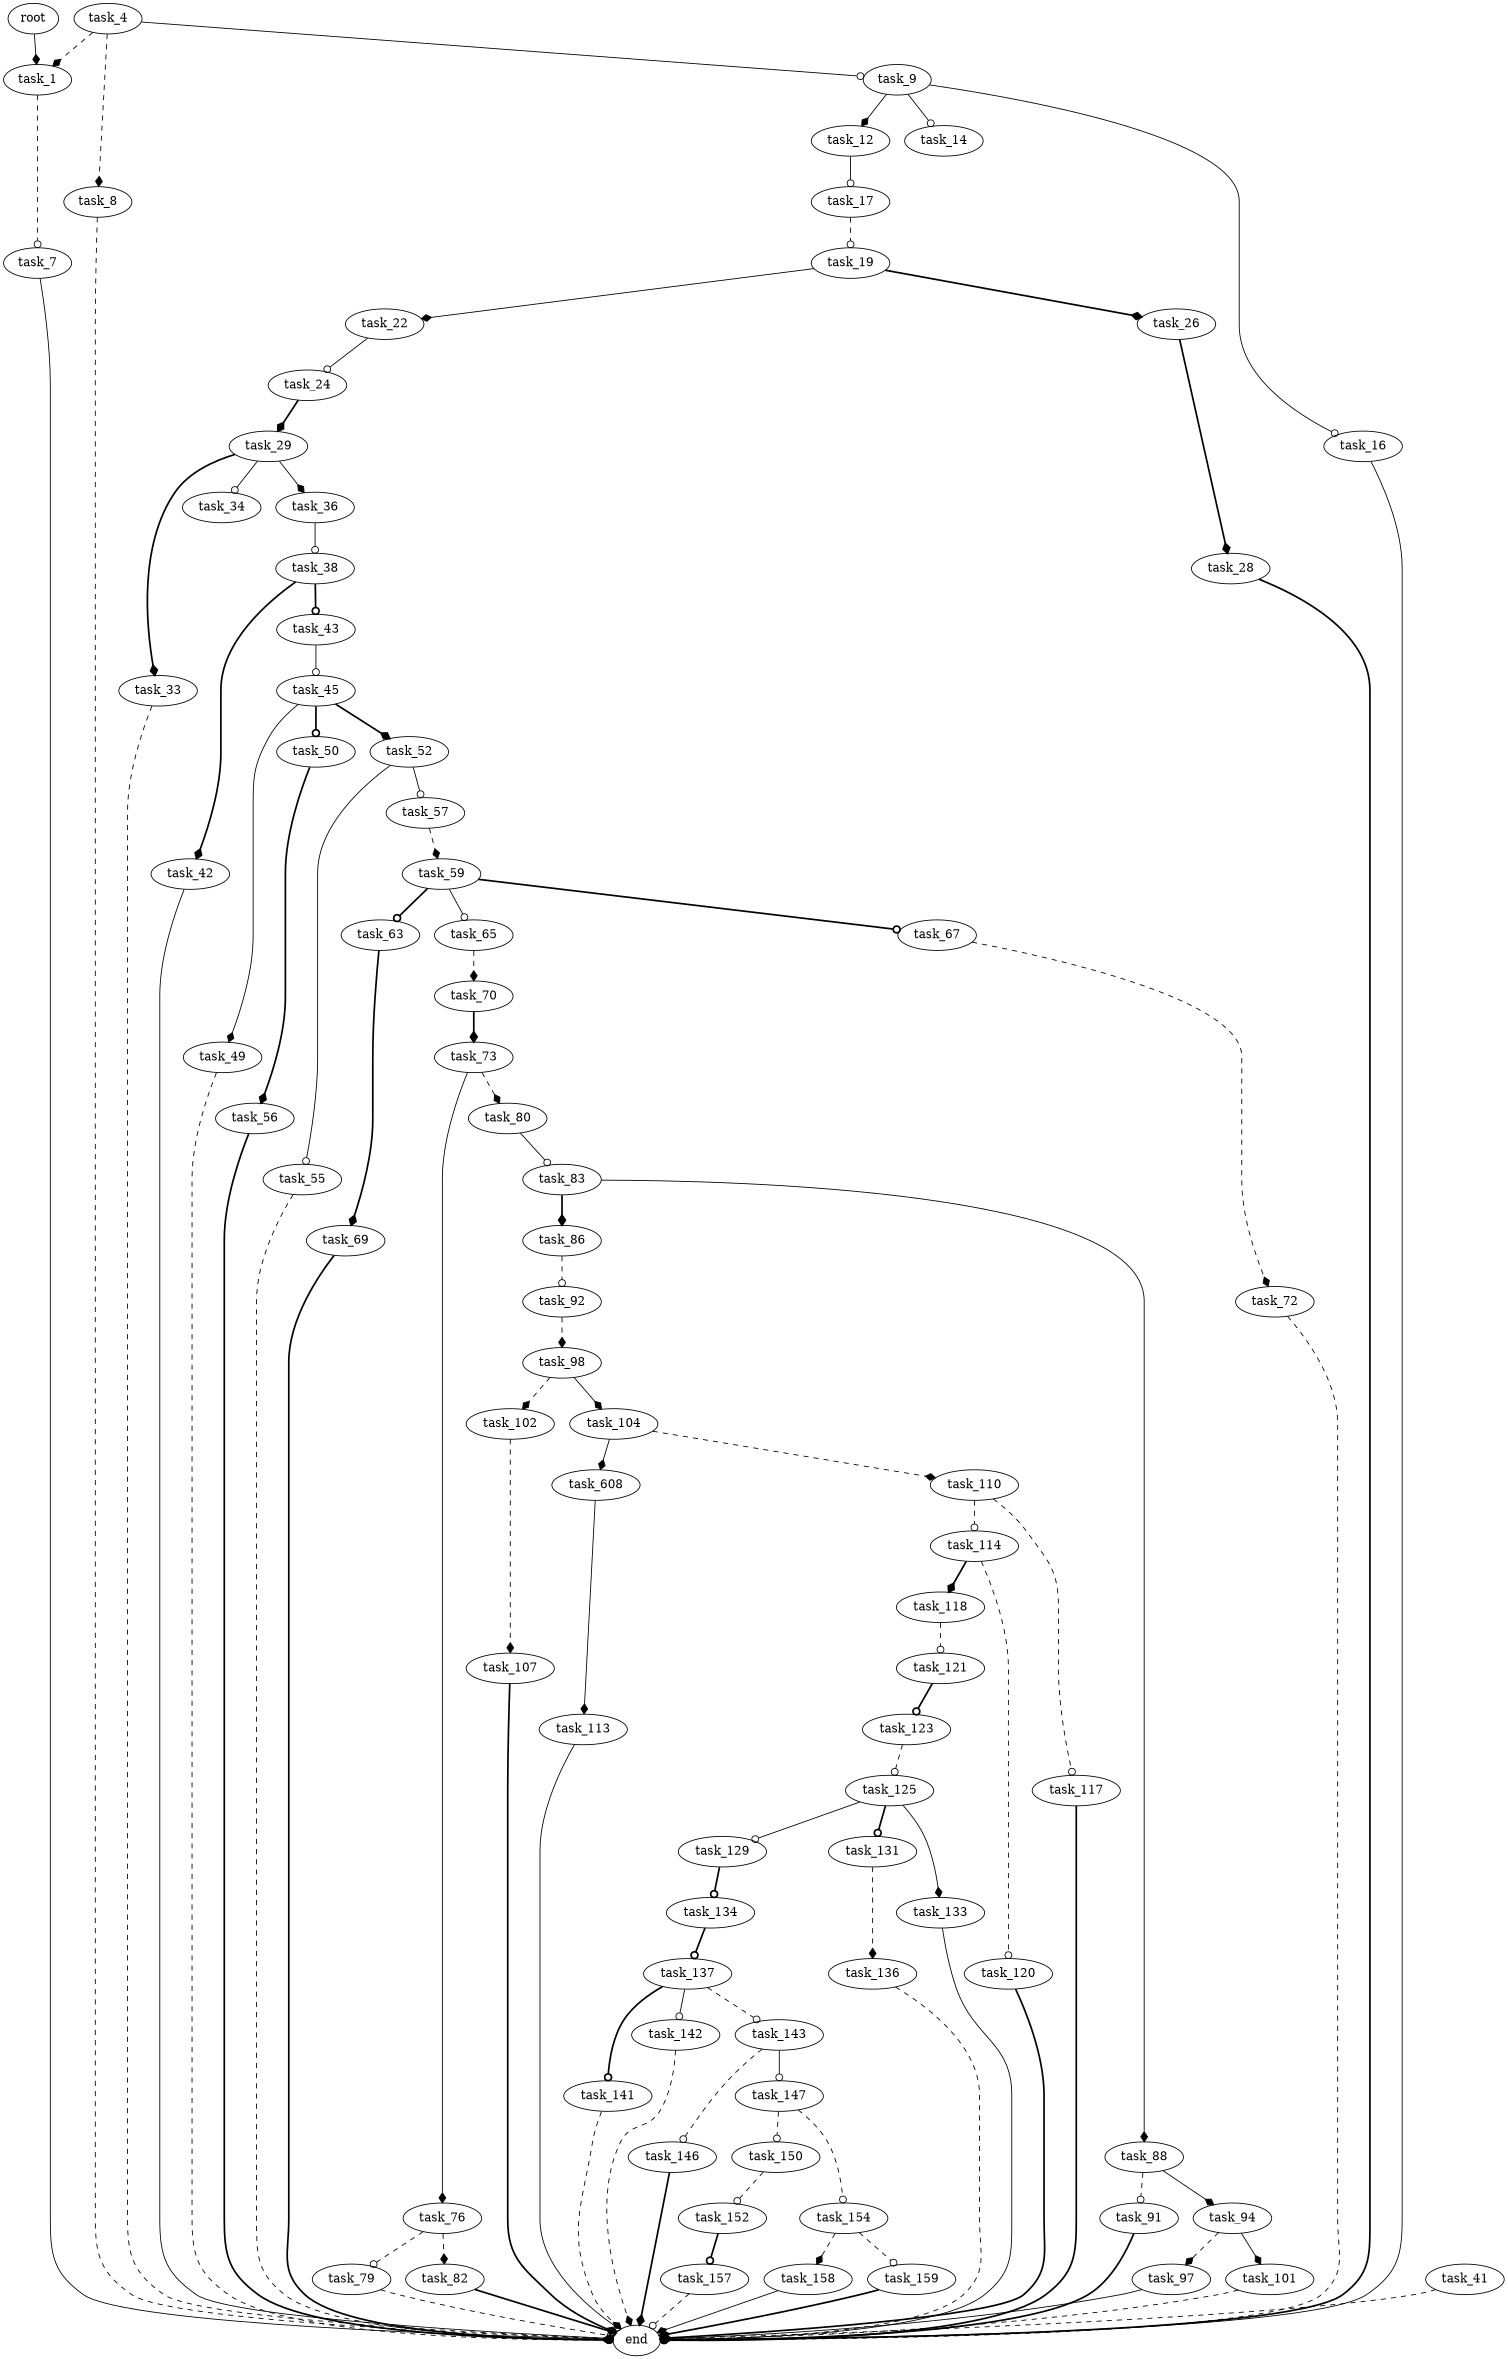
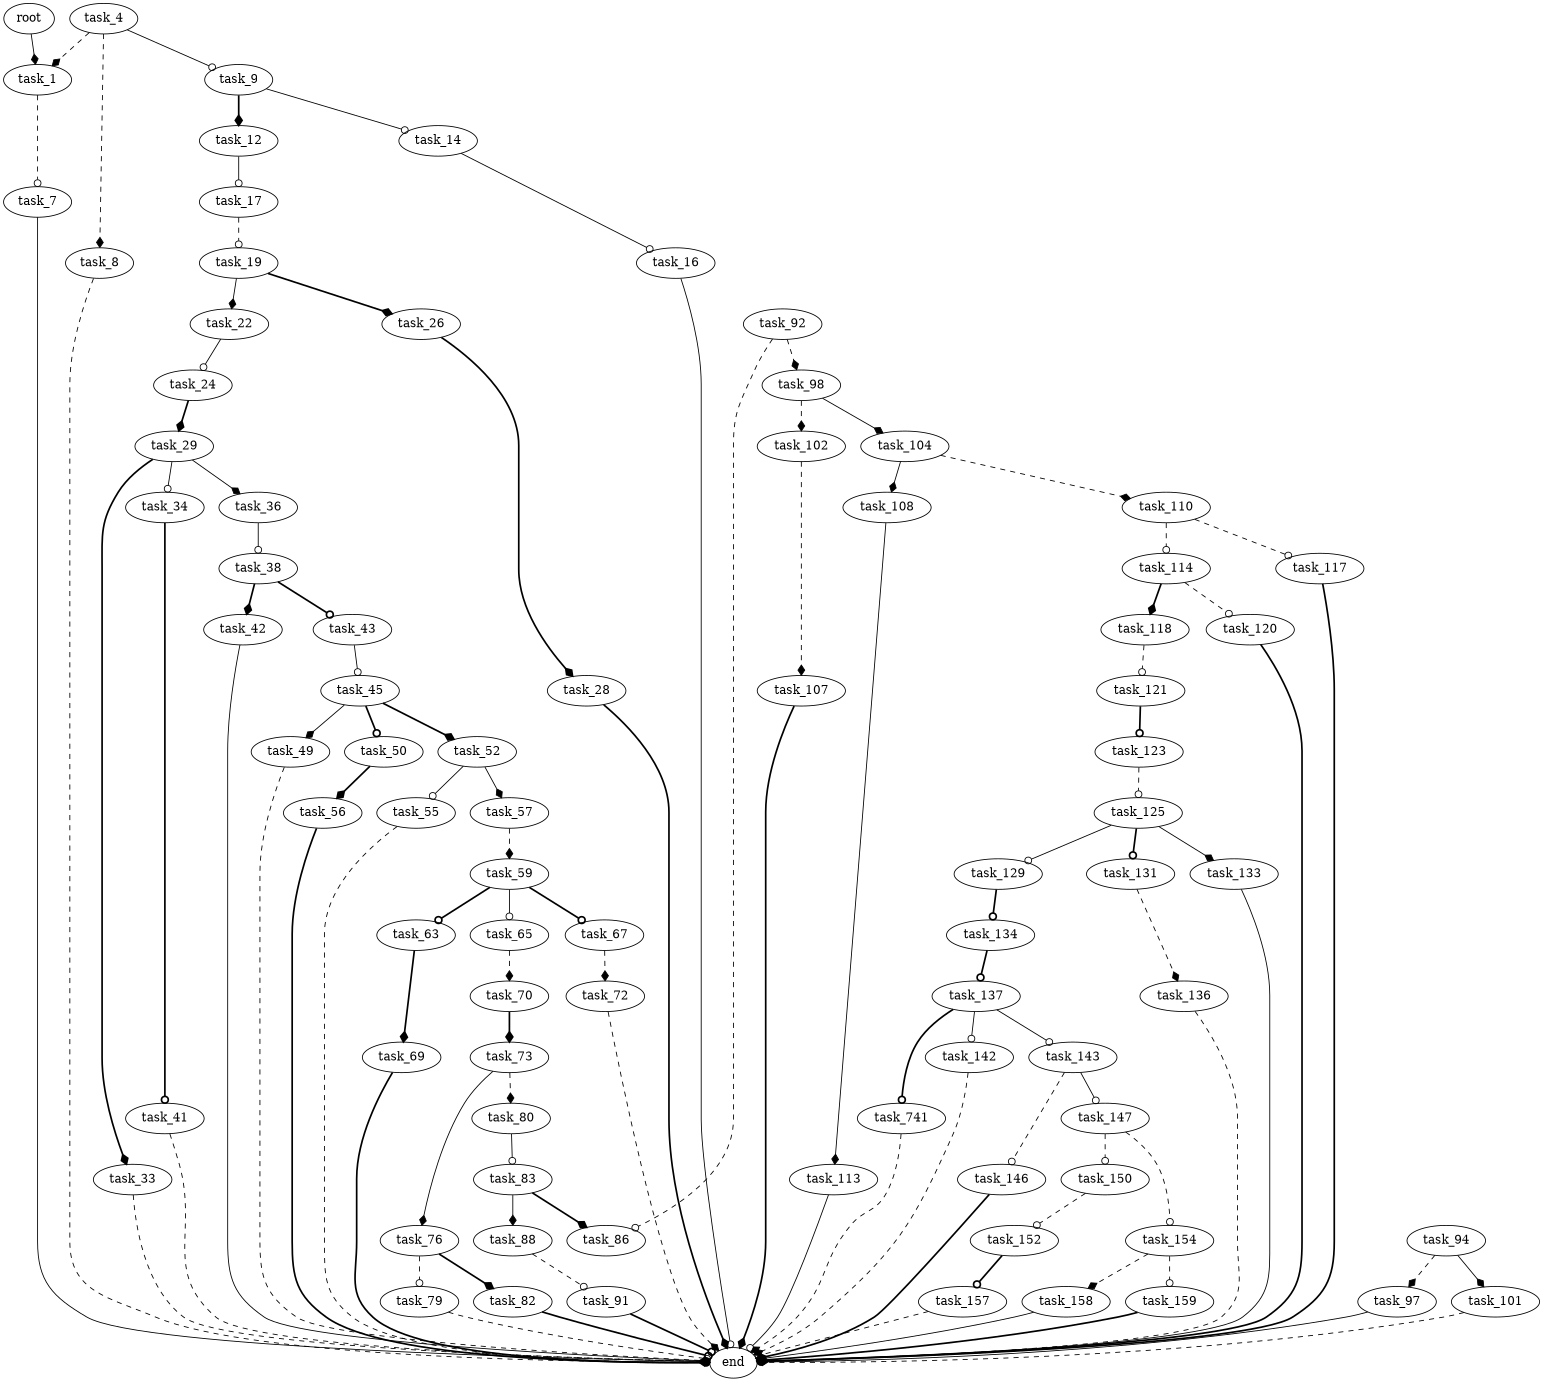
(877, 106) -> (239, 105)
(1221, 172) -> (554, 200)
(416, 779) -> (491, 778)
none -> (165, 809)
(562, 1268) -> (733, 800)
(596, 1485) -> (887, 507)
(730, 2002) -> (1022, 1025)
(608, 2096) -> (901, 1118)
(1184, 2185) -> none
(443, 2244) -> (462, 1268)
